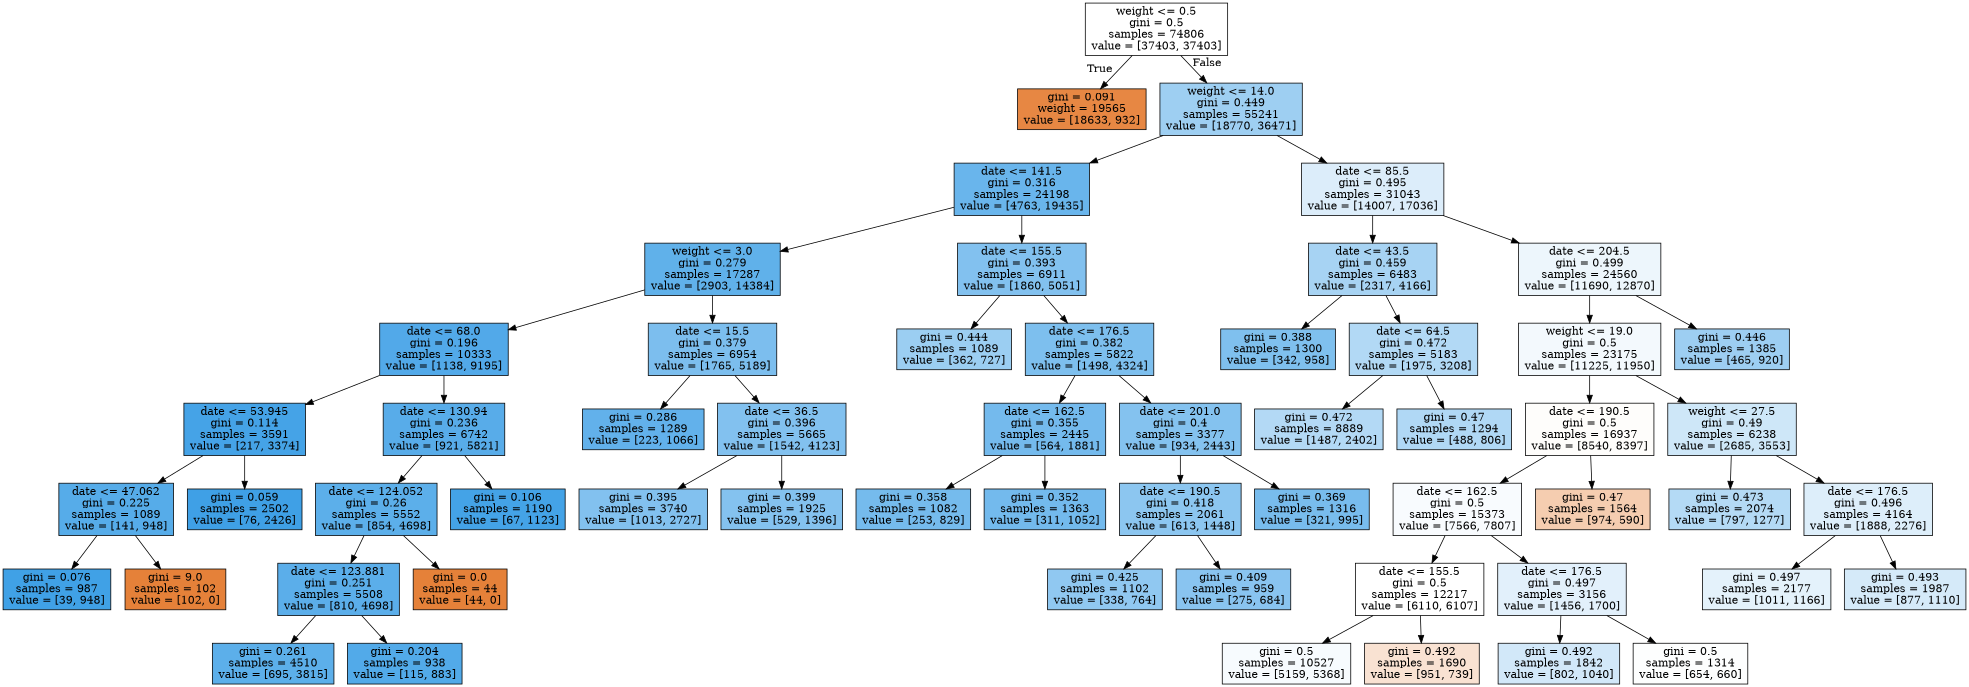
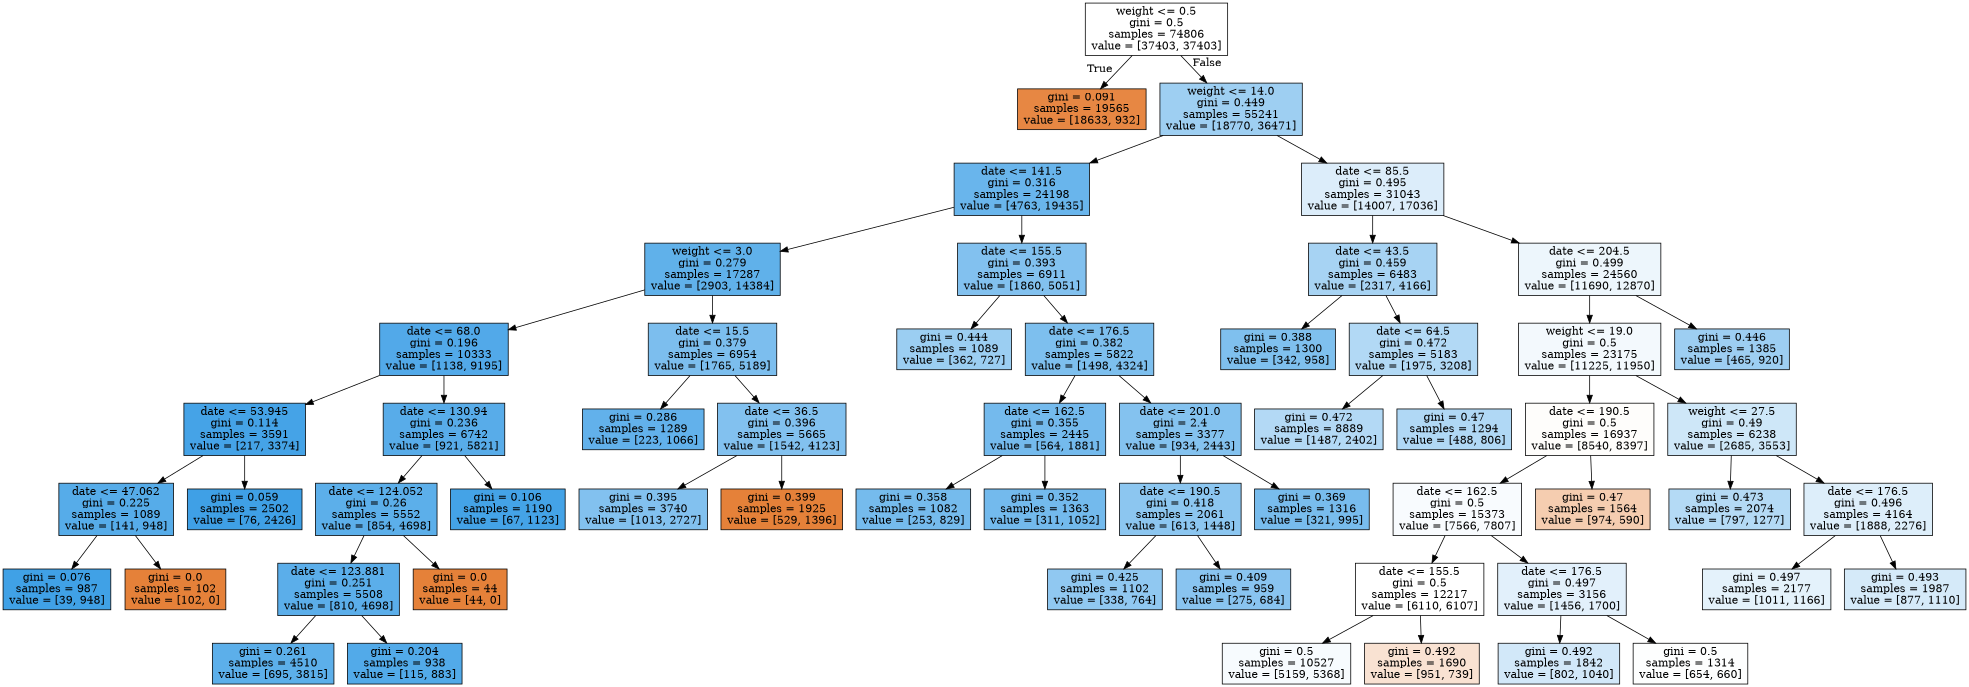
(1082, 109) -> (1082, 109)
(1180, 429) -> (1180, 429)
(782, 509) -> (782, 509)
(175, 589) -> (175, 589)
